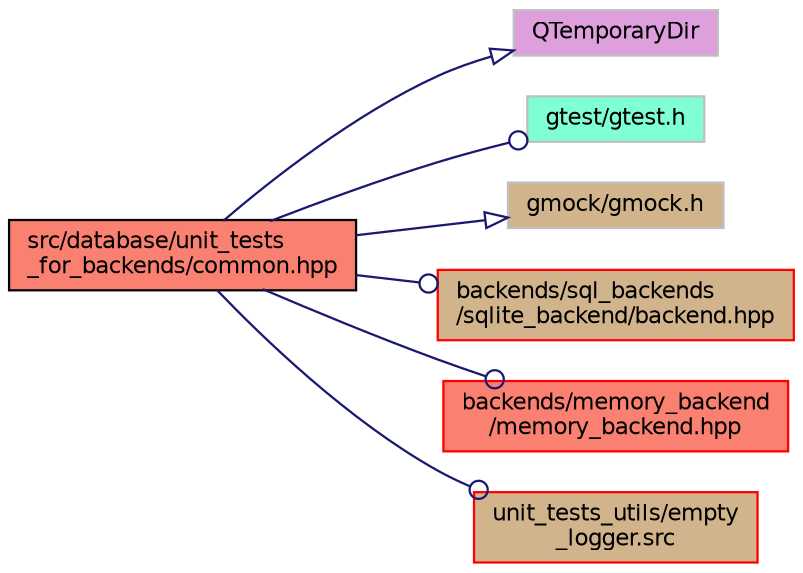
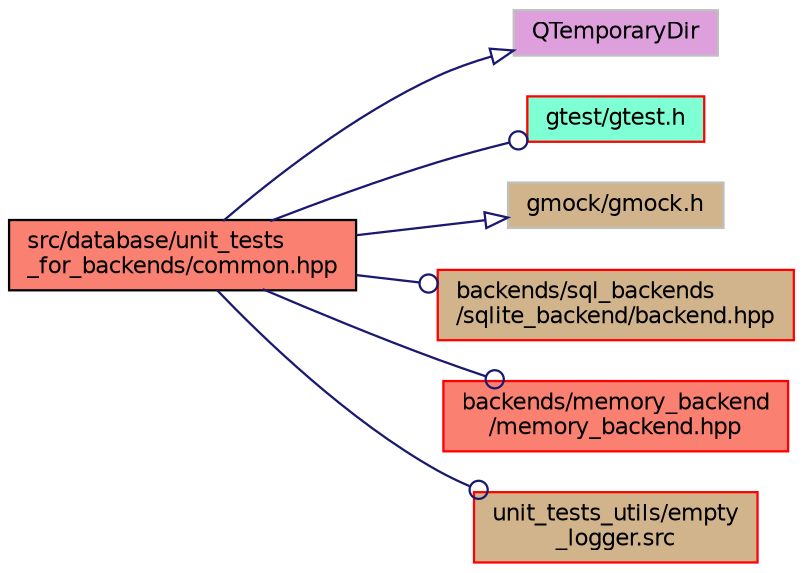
(616, 119) -> (616, 119)
